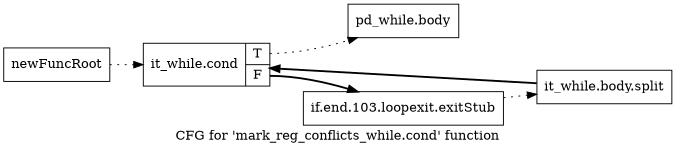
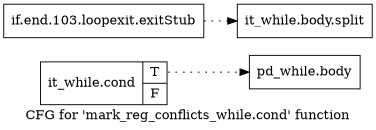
(57, 65) -> none
(408, 76) -> none
(309, 80) -> none
